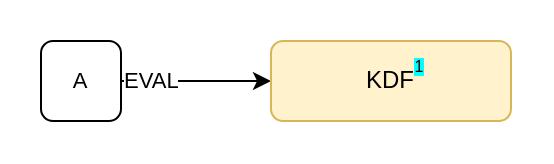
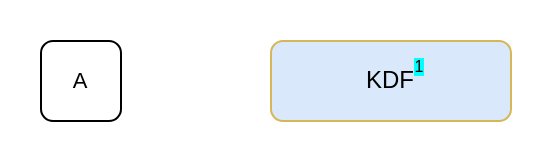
(189, 81) -> none
(391, 81) -> (391, 81)
